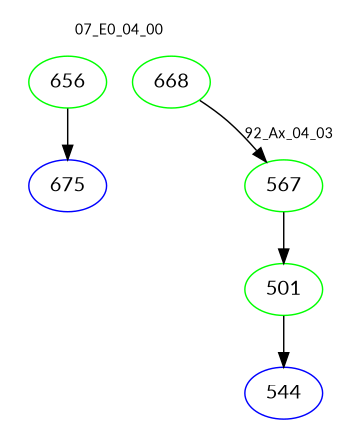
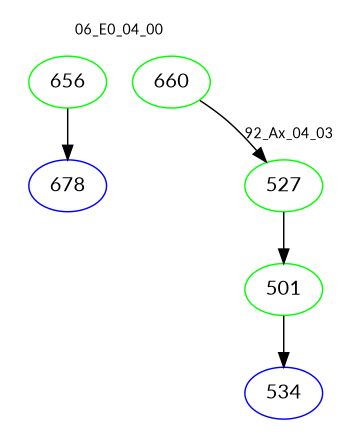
(120, 31) -> (120, 31)
(171, 82) -> (171, 82)
(68, 186) -> (68, 186)
(284, 186) -> (284, 186)
(284, 393) -> (284, 393)
